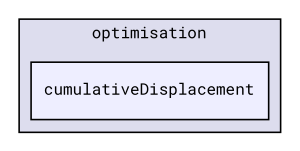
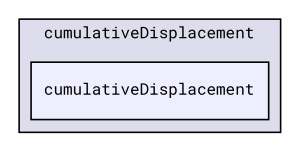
(150, 34) -> (150, 34)
